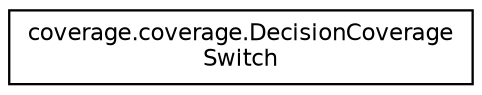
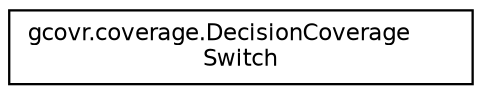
(241, 47) -> (241, 47)
